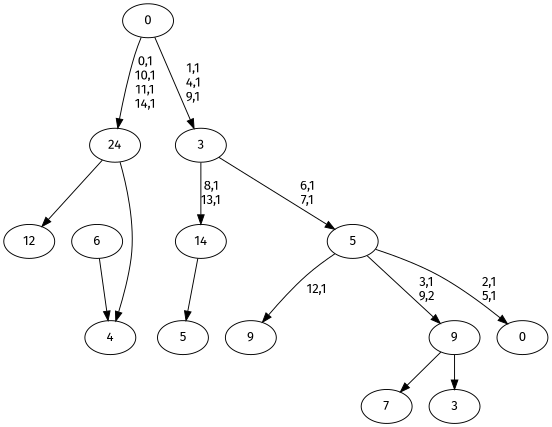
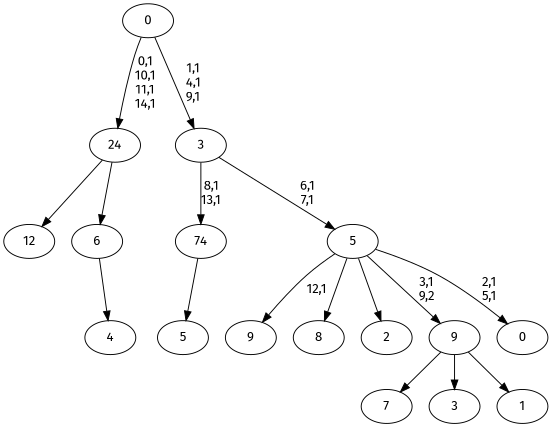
(132, 237) -> (107, 189)
(201, 241) -> (201, 241)
none -> (319, 338)
none -> (387, 338)
none -> (522, 406)
